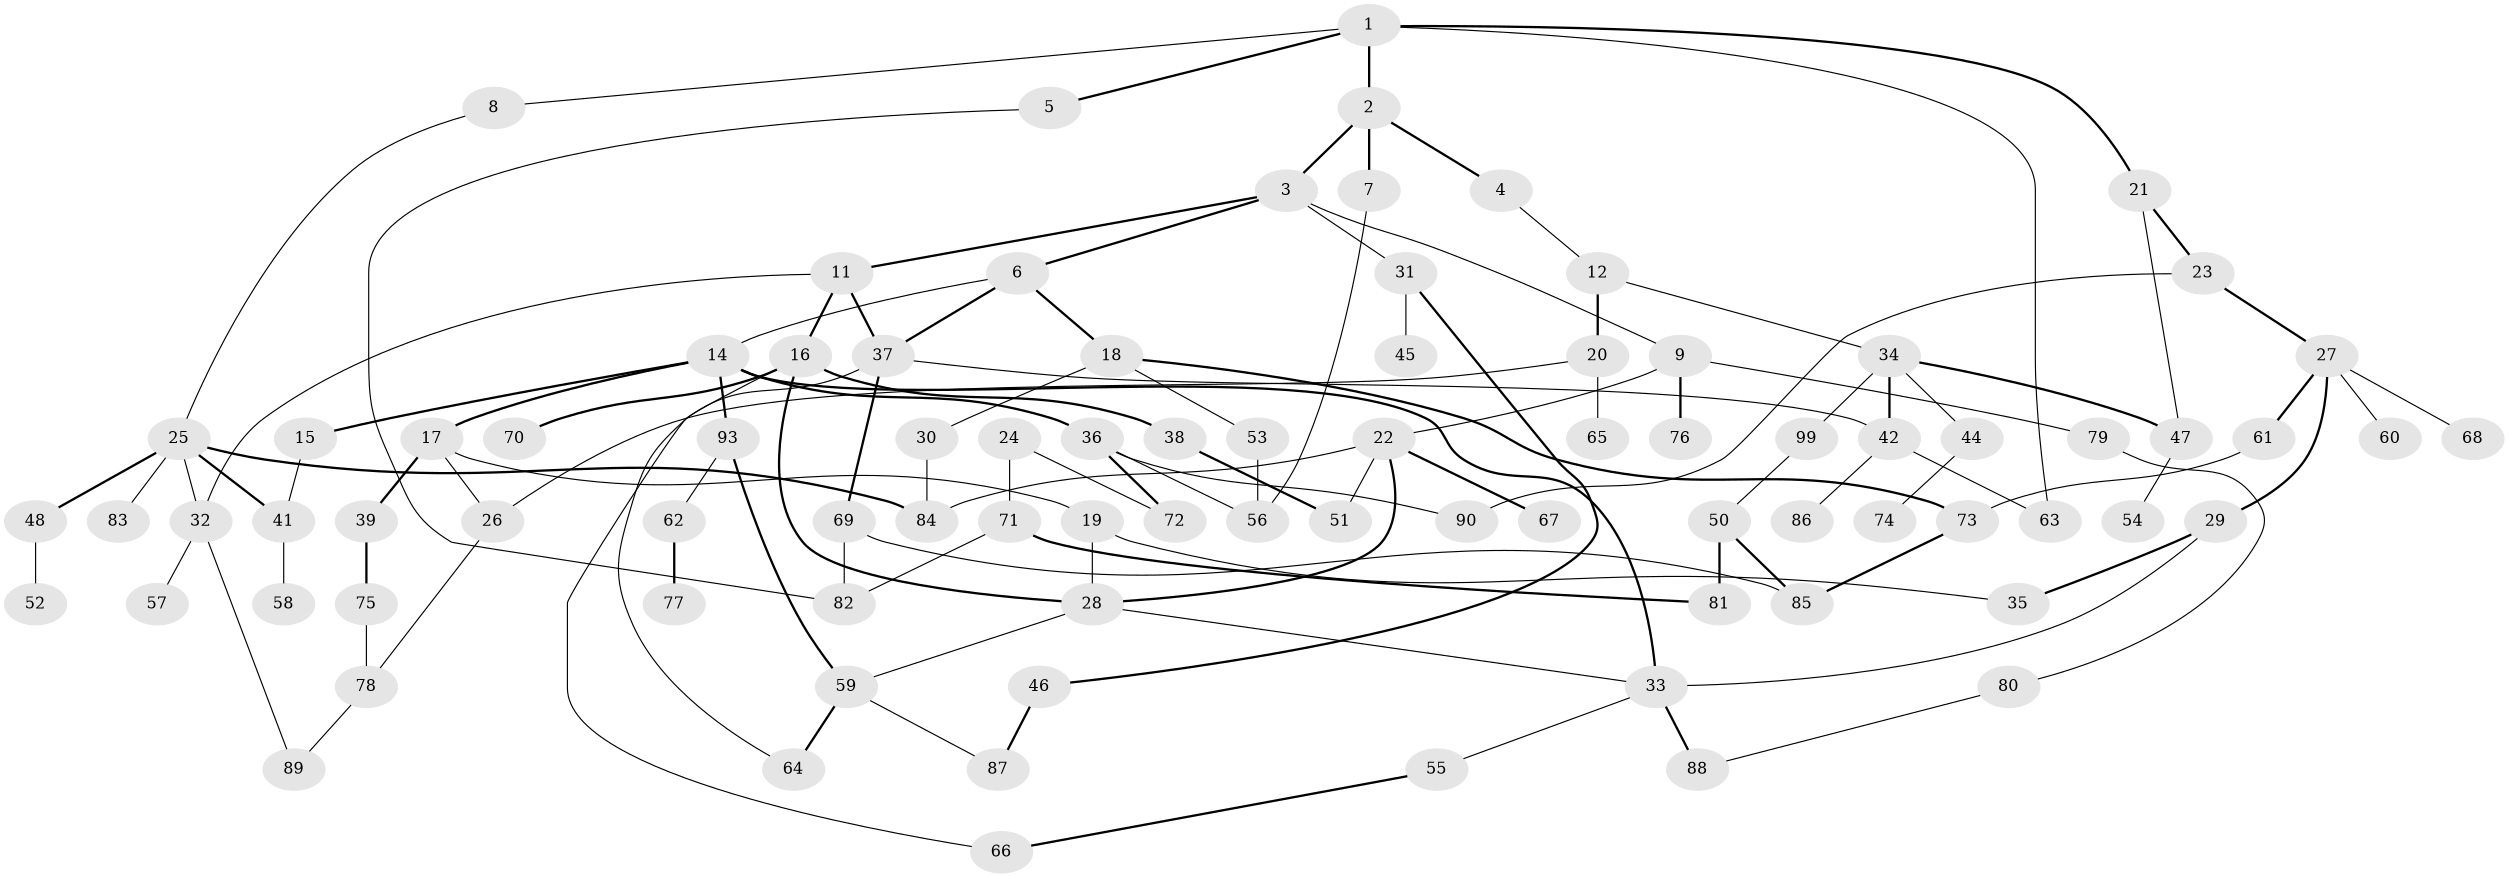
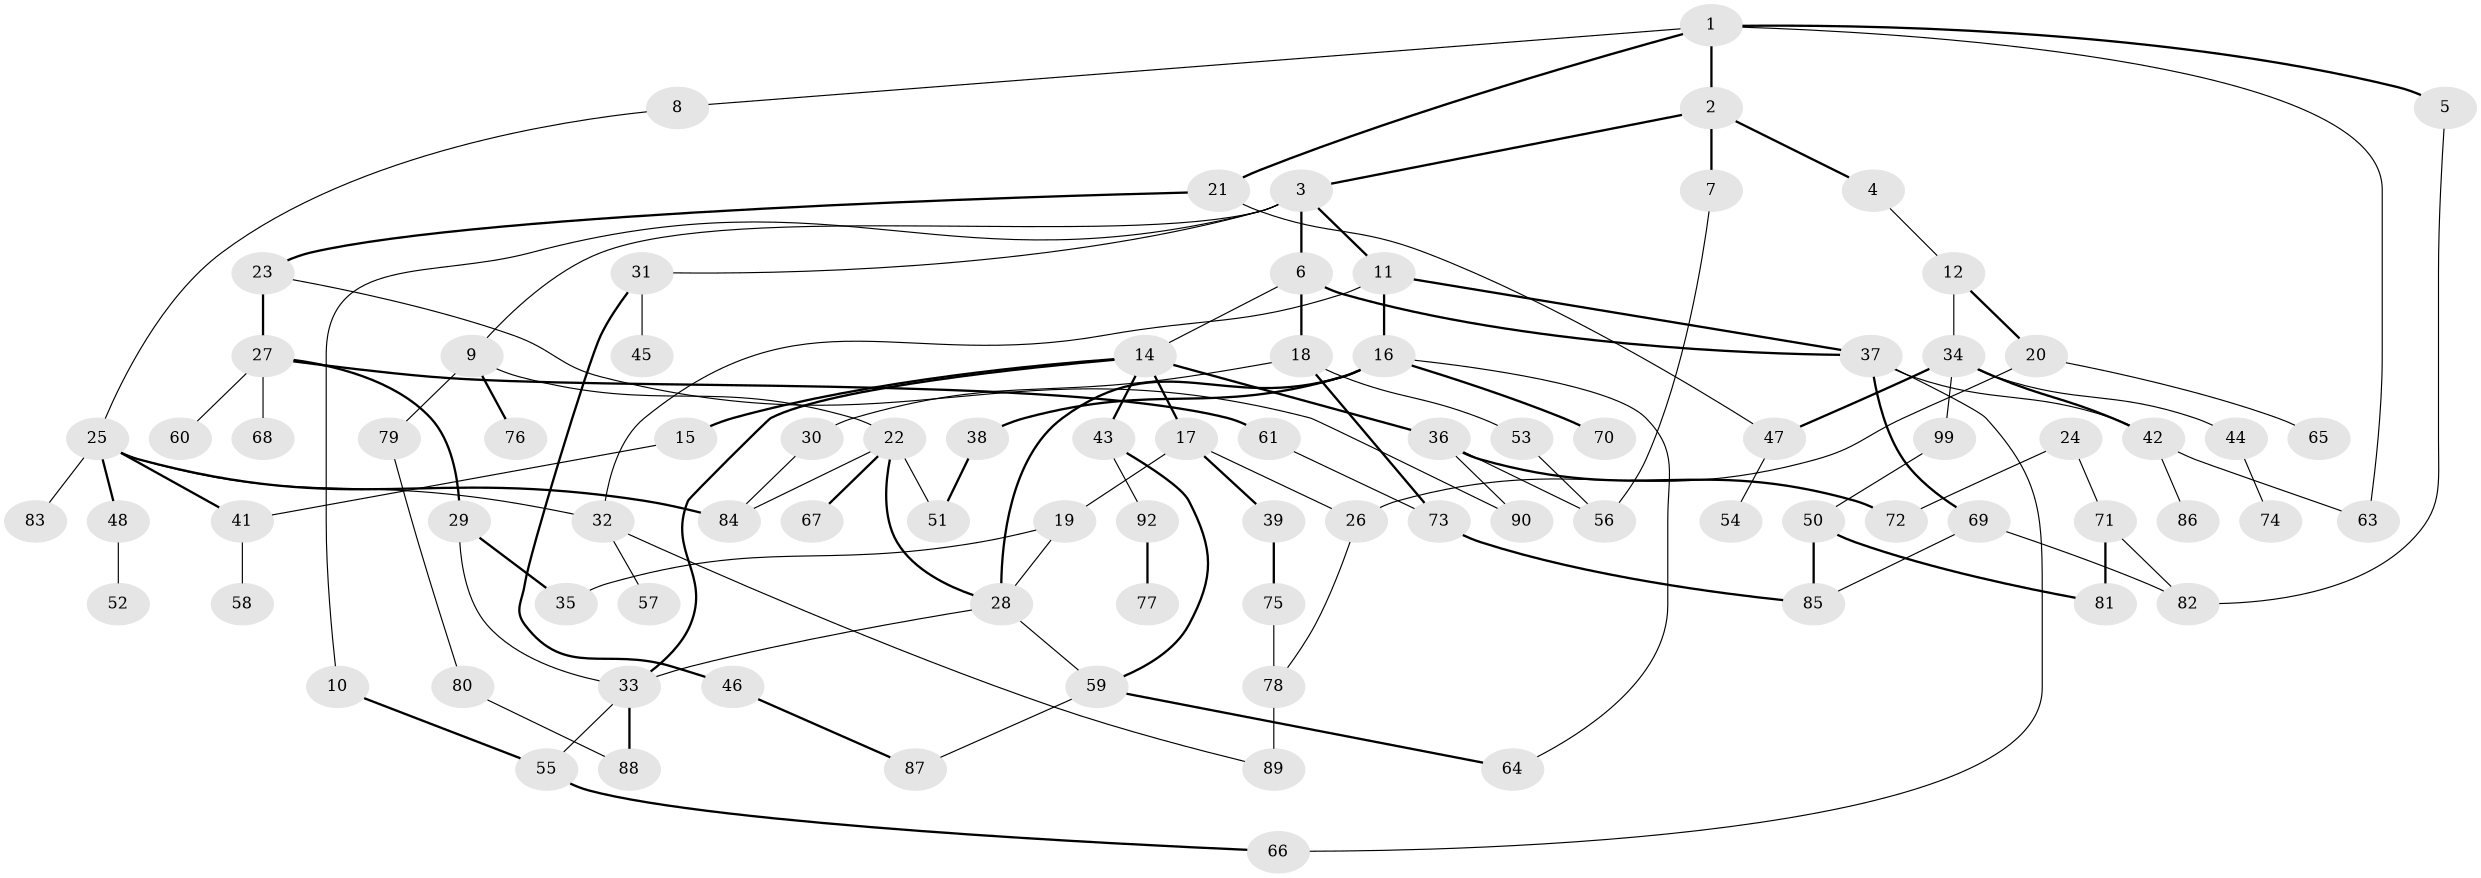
(728, 439) -> (1104, 439)
(674, 521) -> (1147, 521)
none -> (338, 687)
